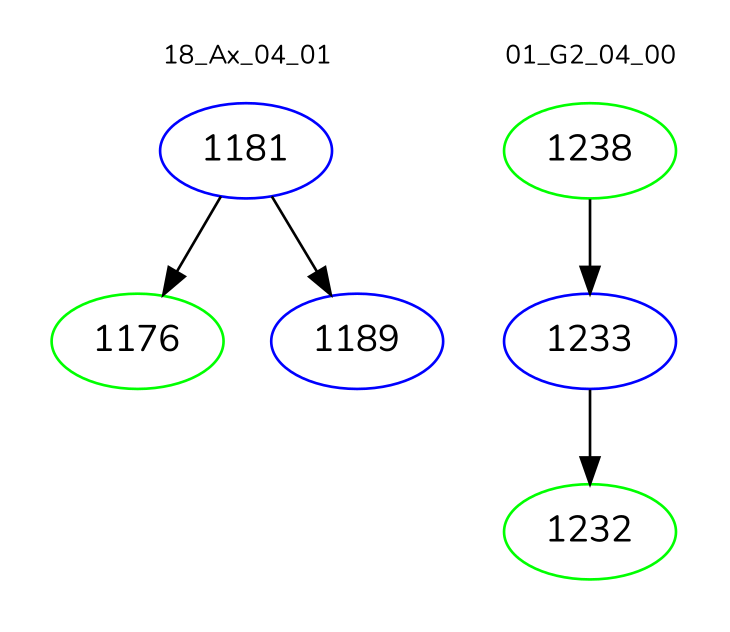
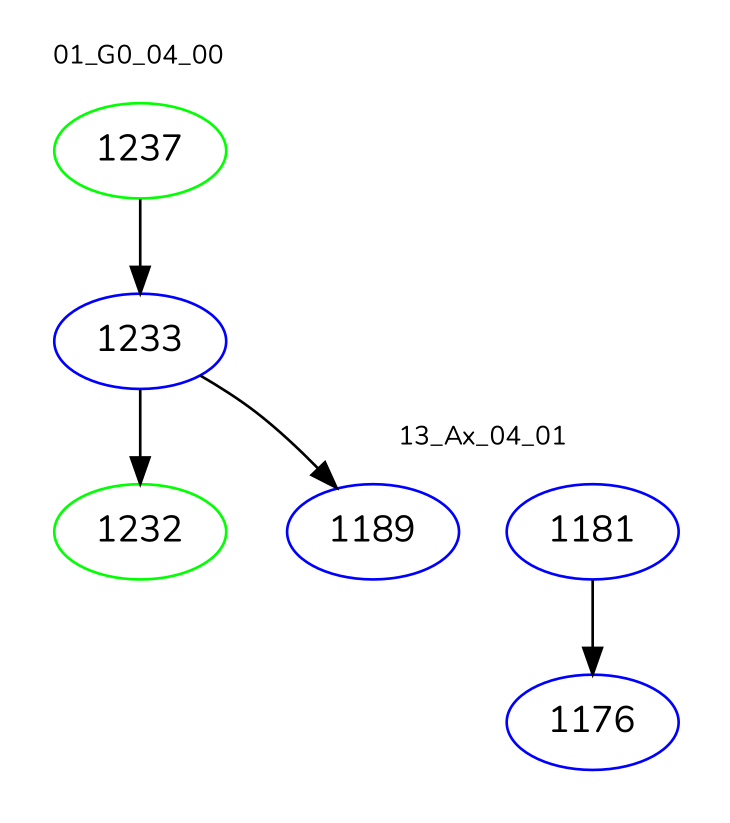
(247, 57) -> (483, 438)
(591, 57) -> (139, 57)
(590, 151) -> (140, 151)
(294, 234) -> (285, 437)
(138, 341) -> (593, 722)
